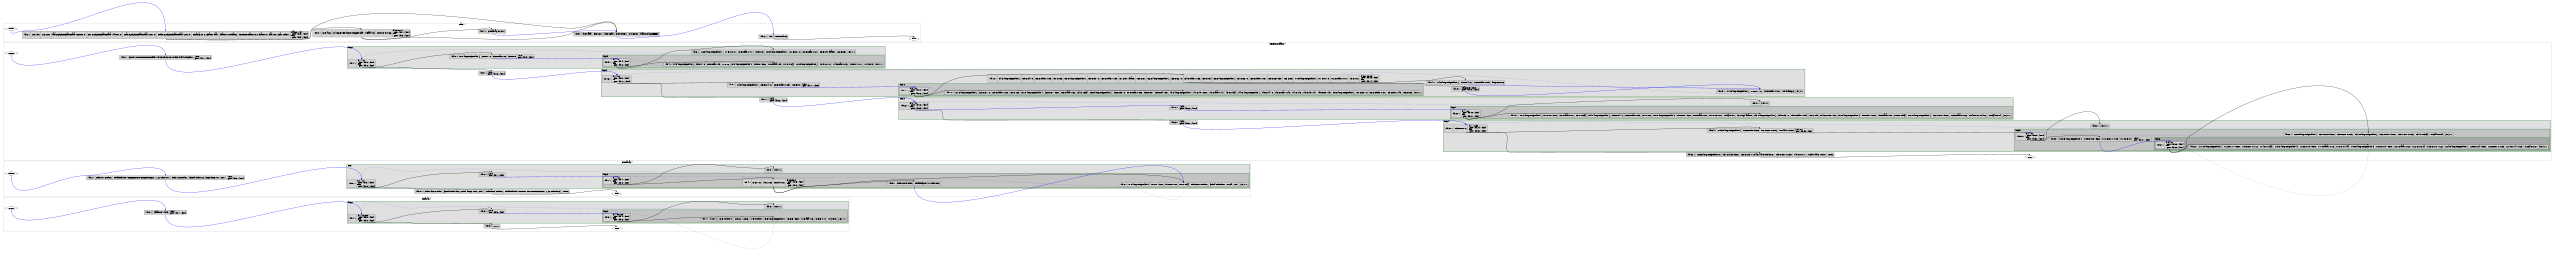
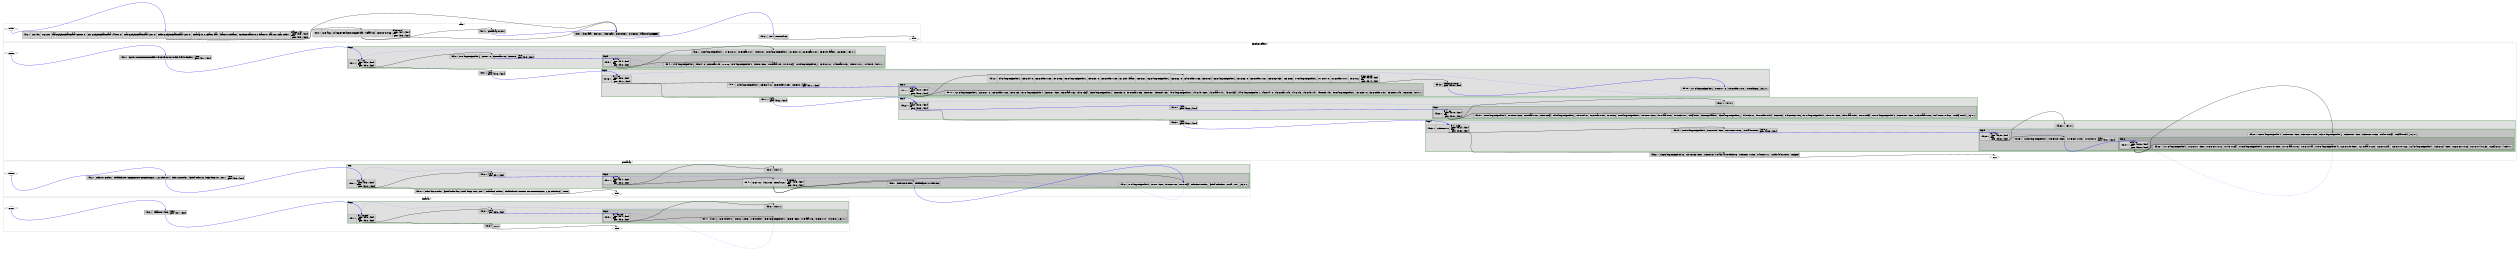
(614, 80) -> (614, 80)
(1466, 83) -> none
(912, 107) -> (911, 107)
(1470, 129) -> (1453, 129)
(1894, 133) -> (1859, 133)
(1831, 155) -> (1795, 155)
